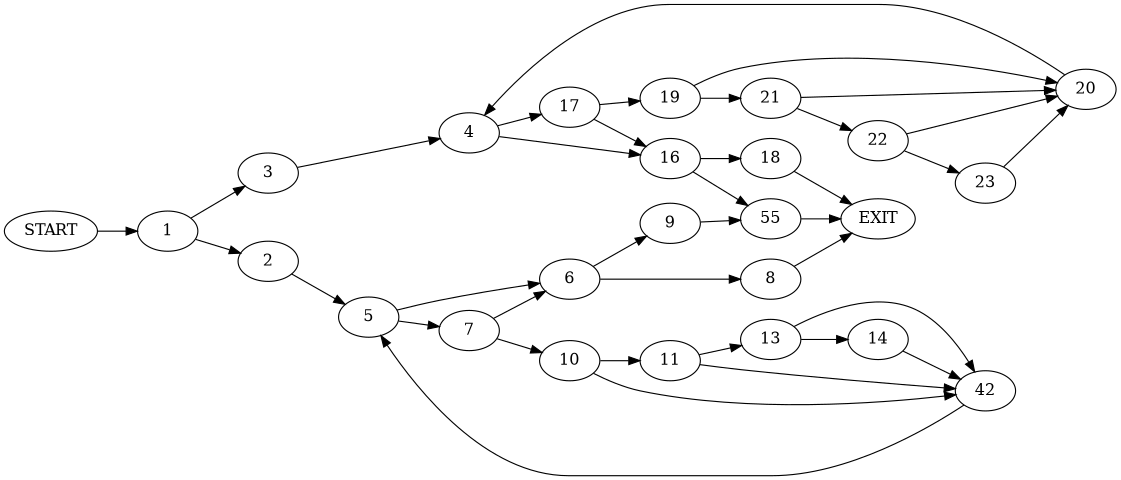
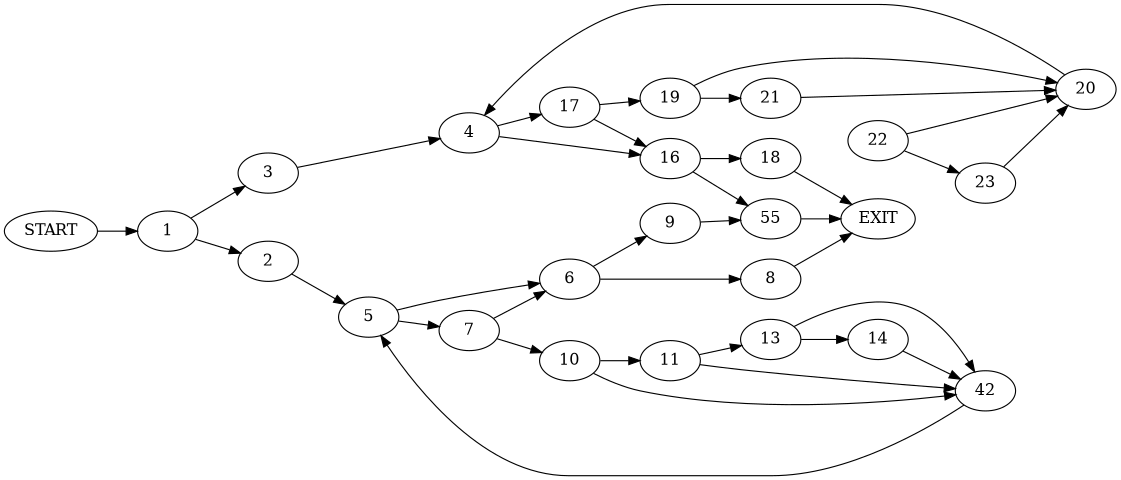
(819, 117) -> none
